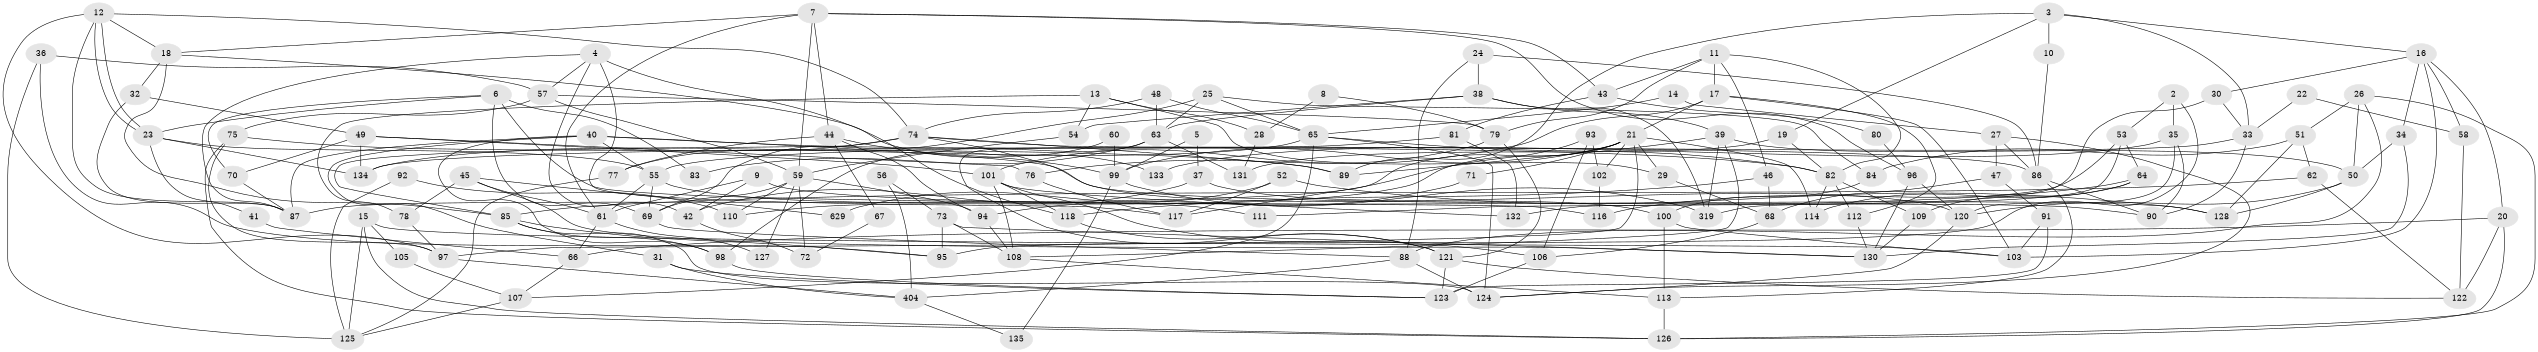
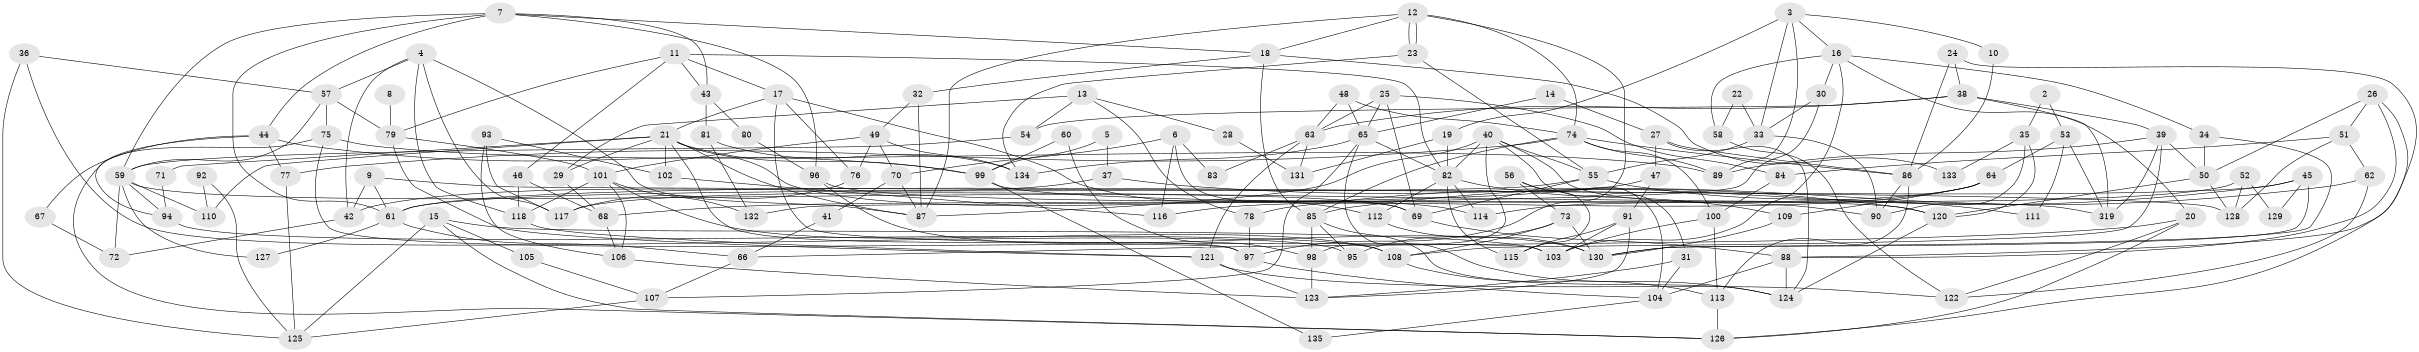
(321, 109) -> none
(1286, 118) -> none
(184, 195) -> (862, 197)
(838, 217) -> (2275, 217)
(1618, 242) -> none
none -> (1511, 258)
(911, 299) -> (1655, 299)
